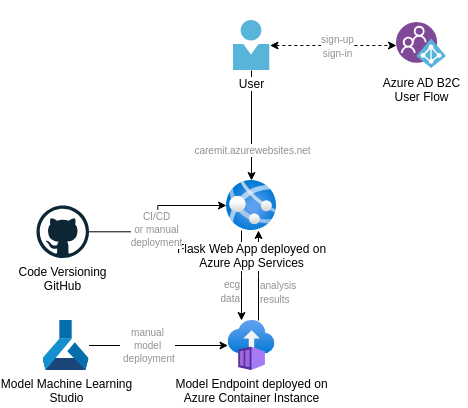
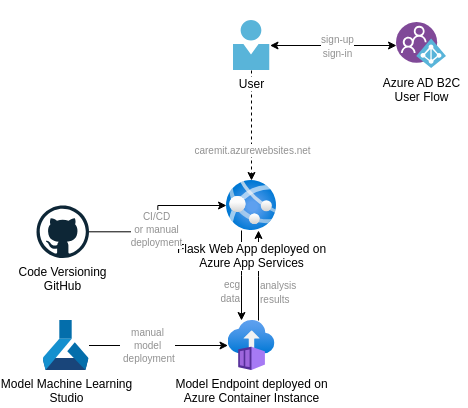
(298, 46) -> (298, 46)
(252, 116) -> (252, 116)
